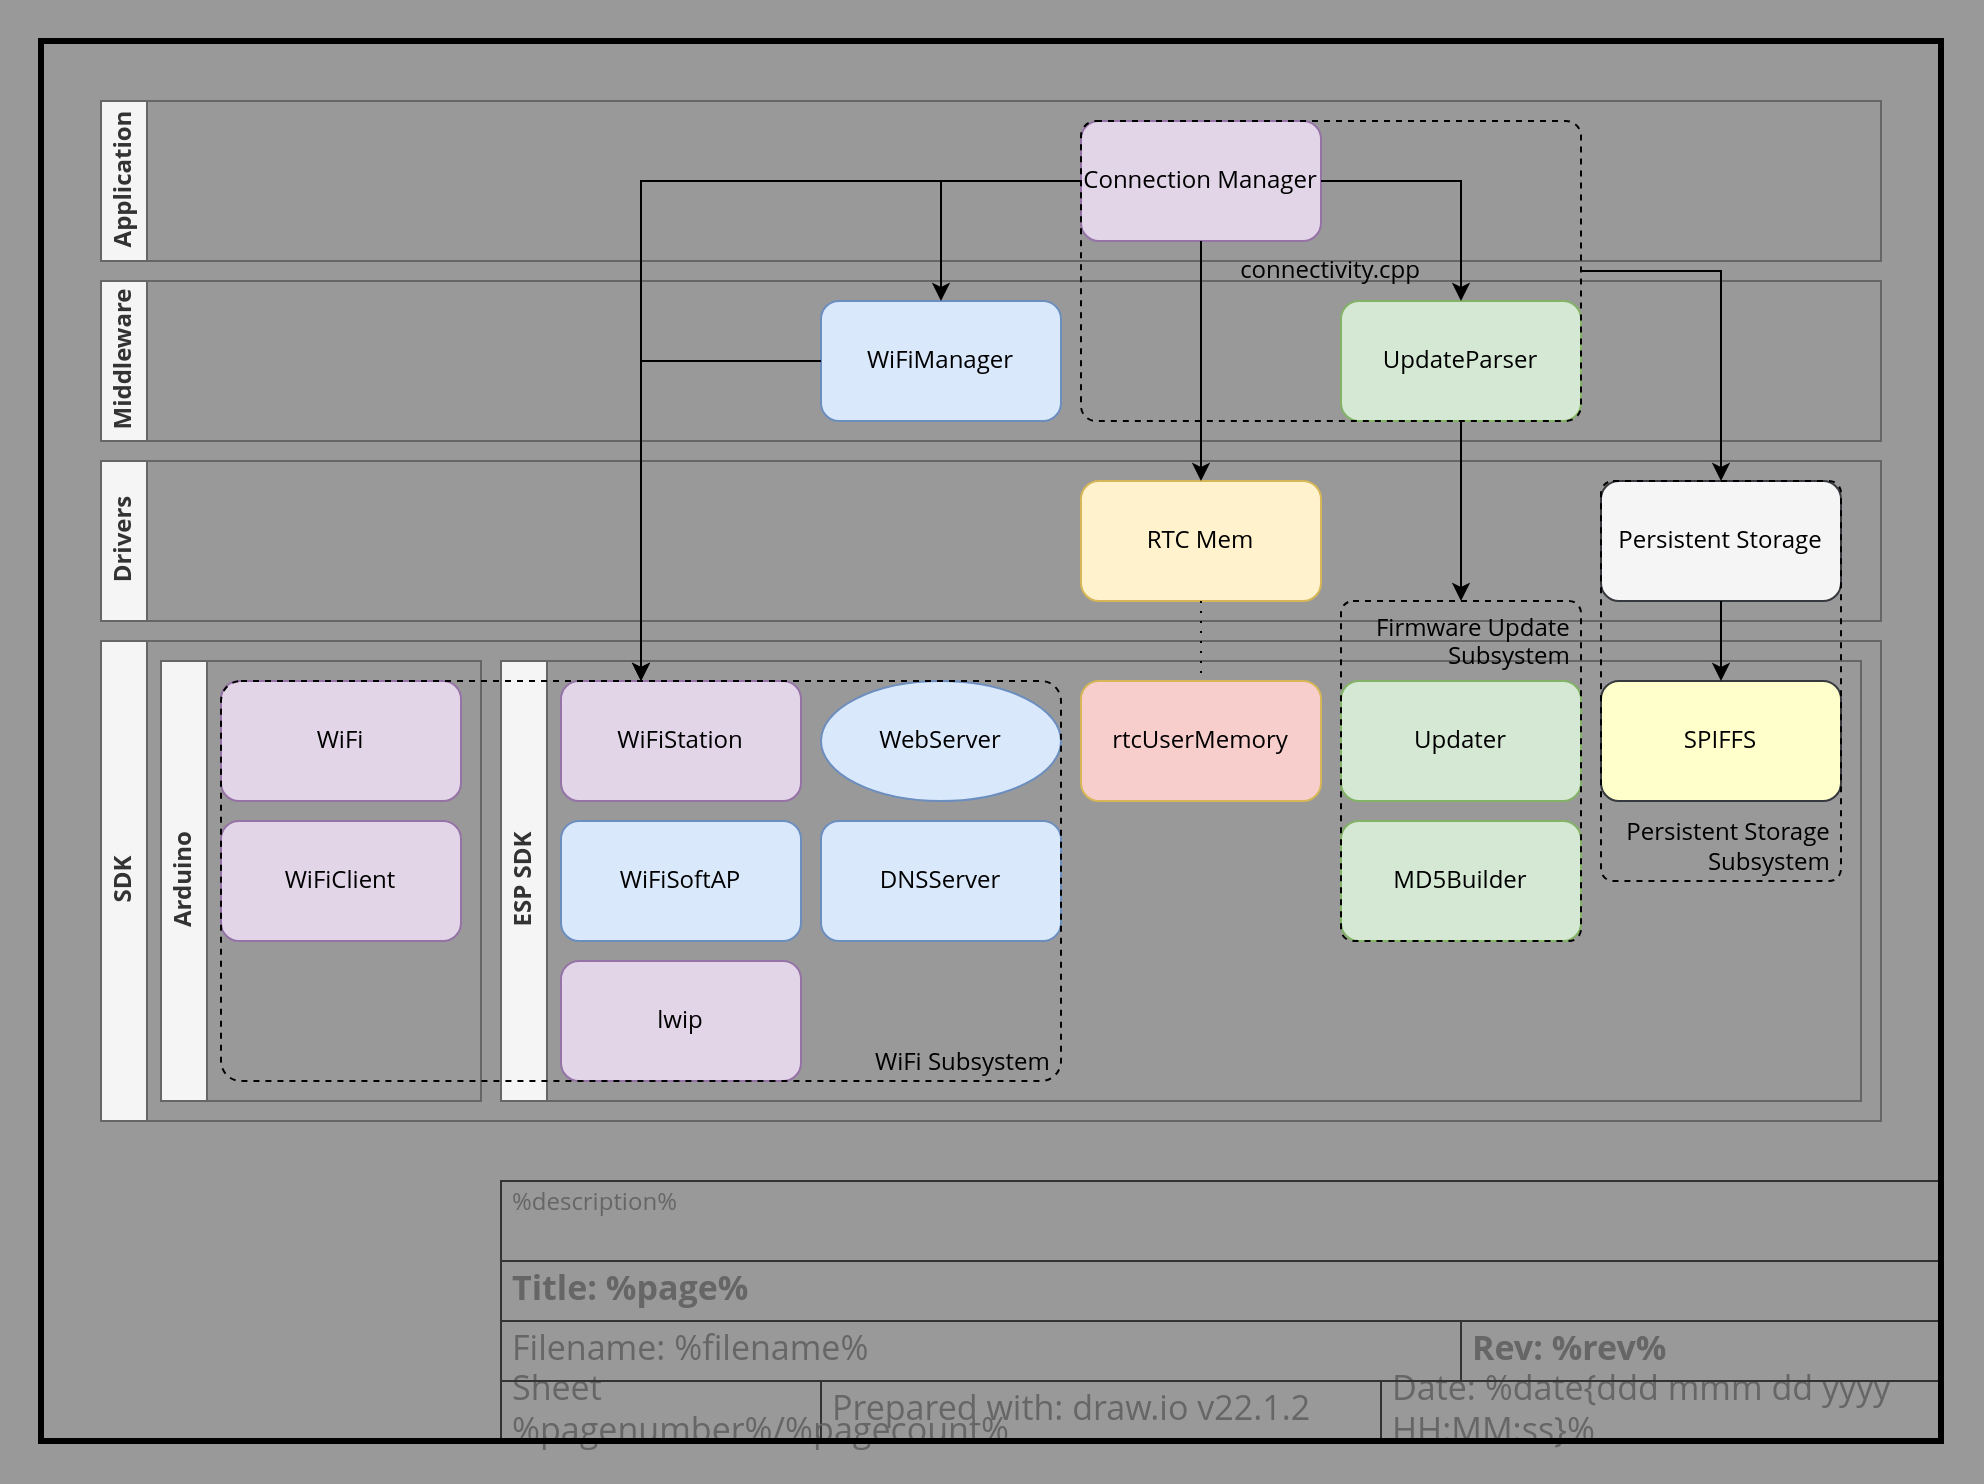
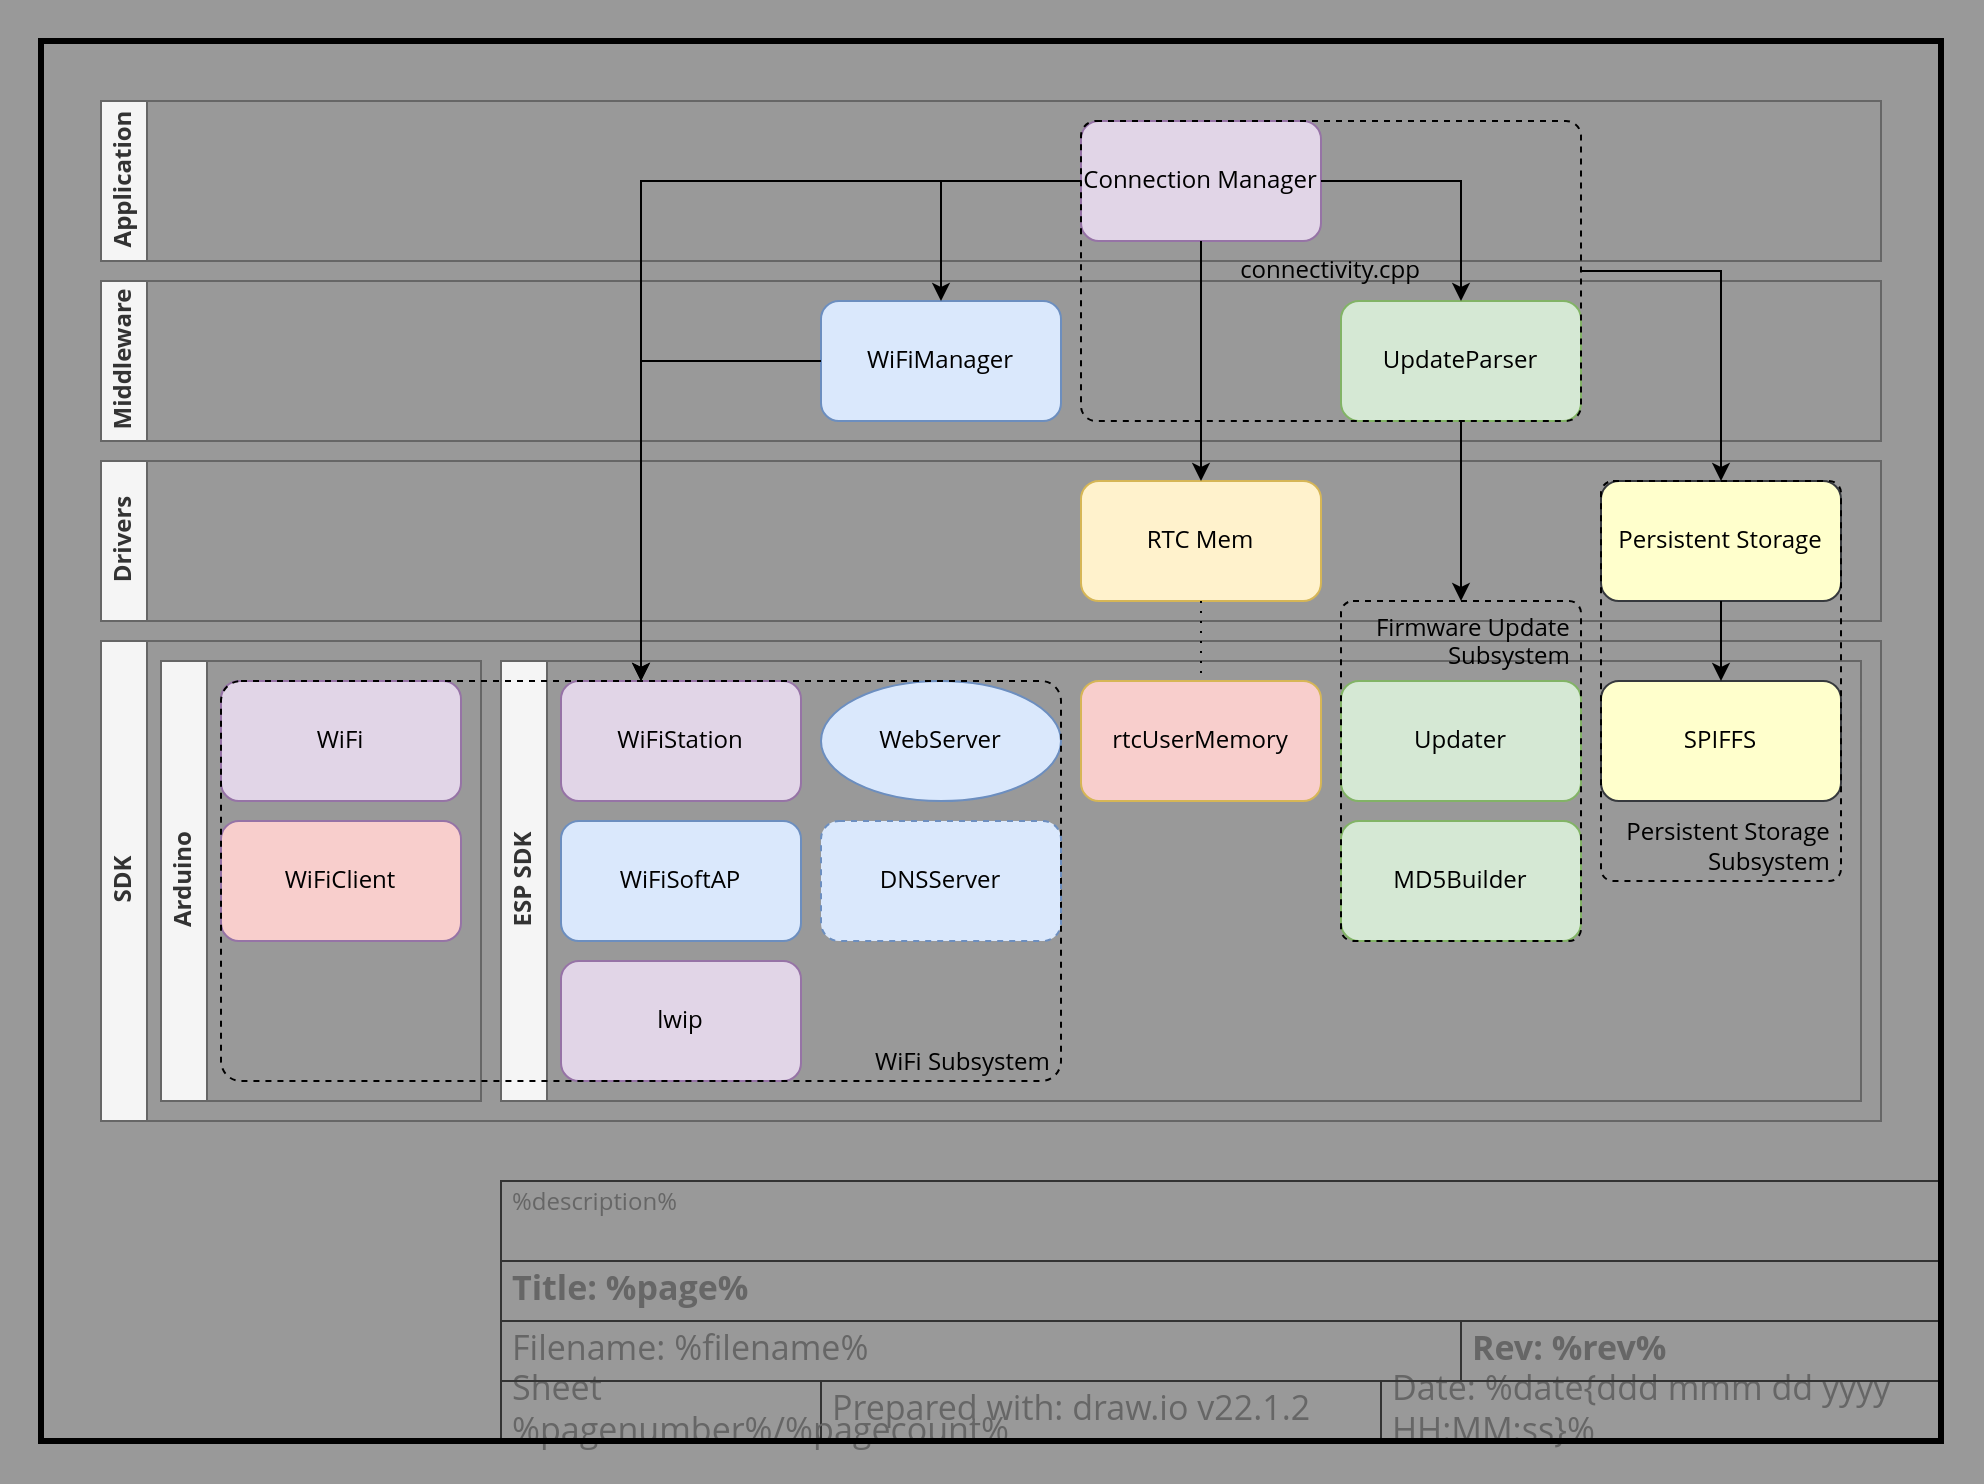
(1721, 541) -> (1721, 541)
(341, 881) -> (341, 881)
(941, 881) -> (941, 881)
